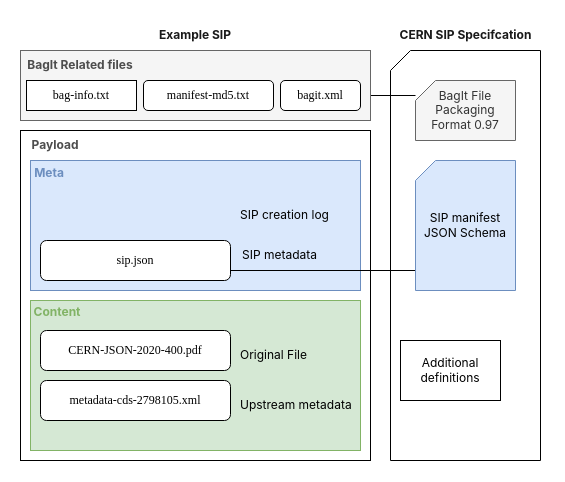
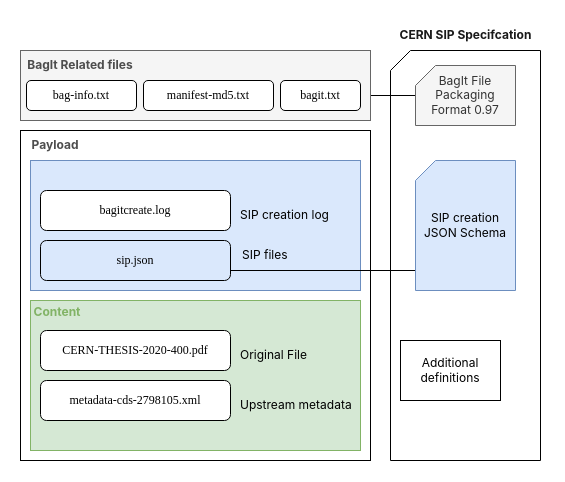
(196, 36) -> none
(82, 96) -> (82, 96)
(321, 96) -> (321, 96)
(466, 111) -> (466, 96)
(50, 174) -> none
none -> (136, 211)
(466, 226) -> (466, 226)
(281, 256) -> (268, 256)
(136, 261) -> (136, 261)
(136, 351) -> (136, 351)
